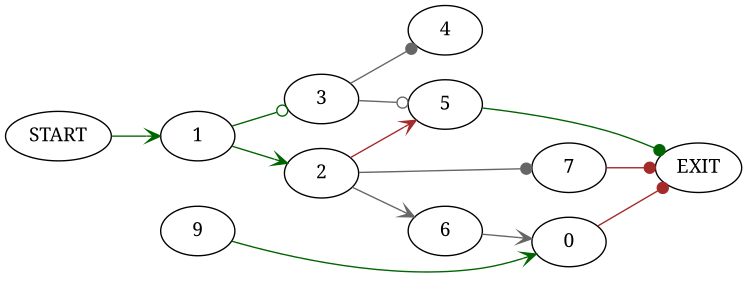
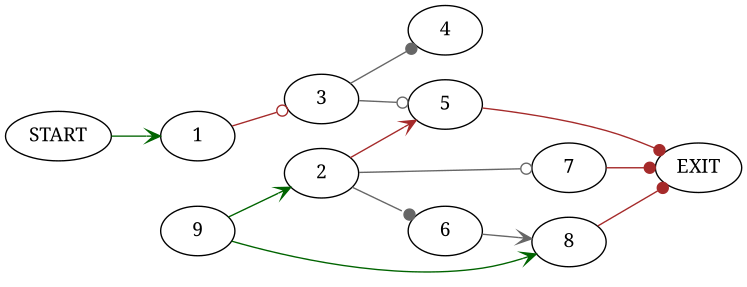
(254, 119) -> (254, 119)
(570, 122) -> (570, 122)
(253, 153) -> (253, 205)
(440, 171) -> (440, 171)
(377, 199) -> (377, 199)
(569, 242) -> (569, 242)
